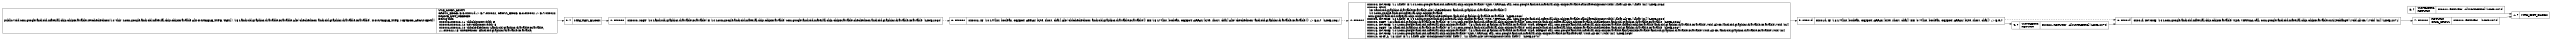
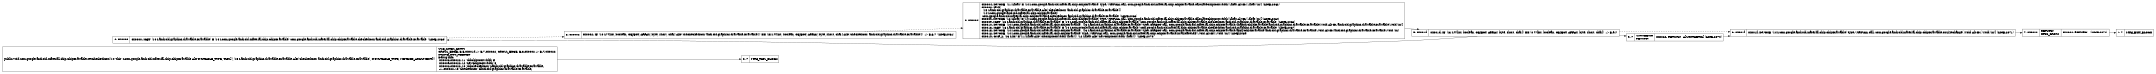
(2456, 10) -> none
(604, 21) -> (963, 46)
